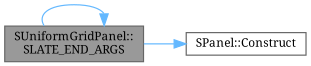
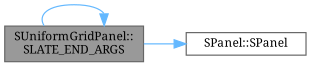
(246, 44) -> (246, 44)
